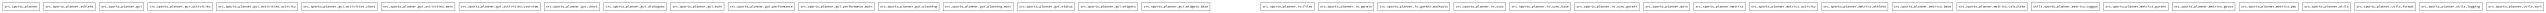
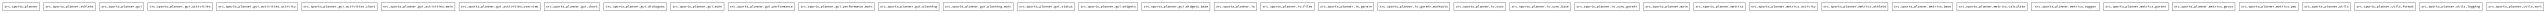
none -> (1235, 7)
(2065, 7) -> (2065, 7)
